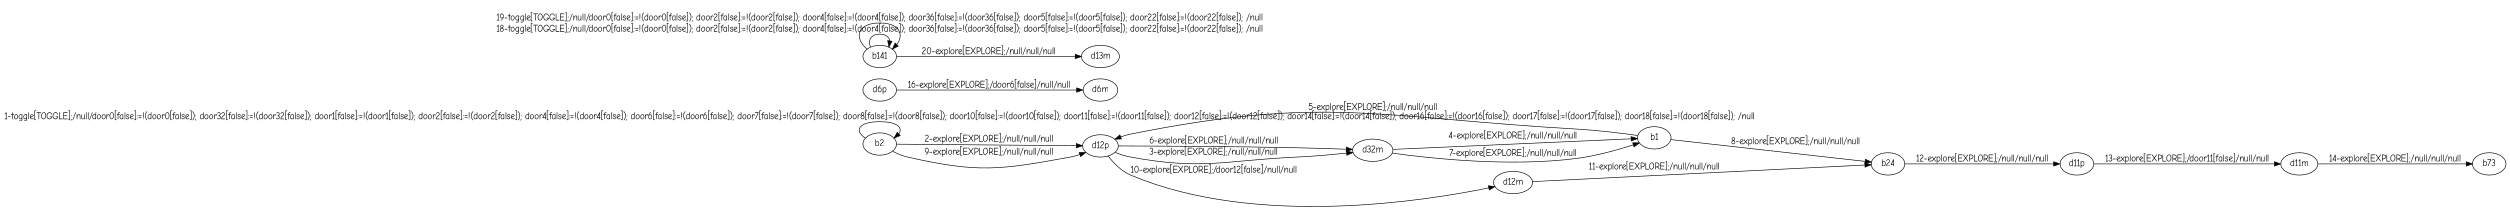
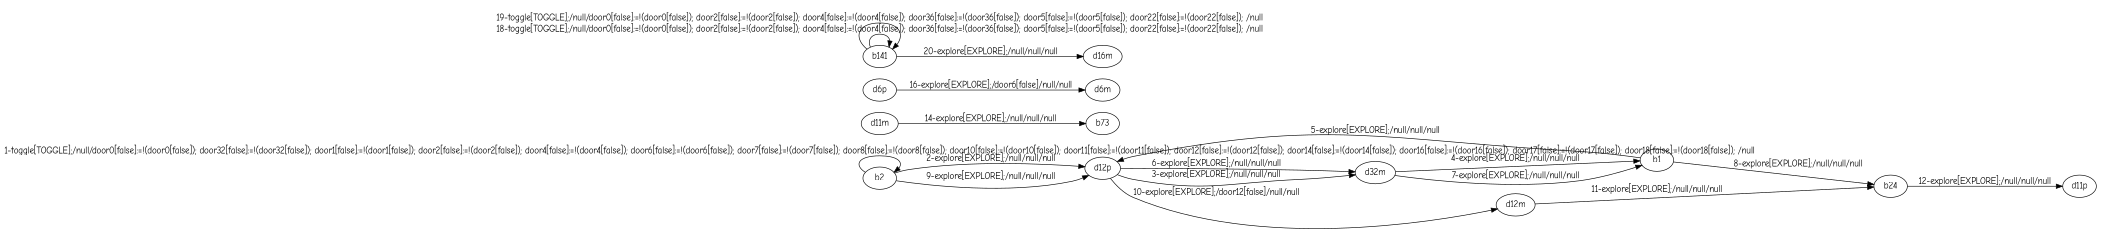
(1100, 56) -> (1103, 56)
(2184, 164) -> none
